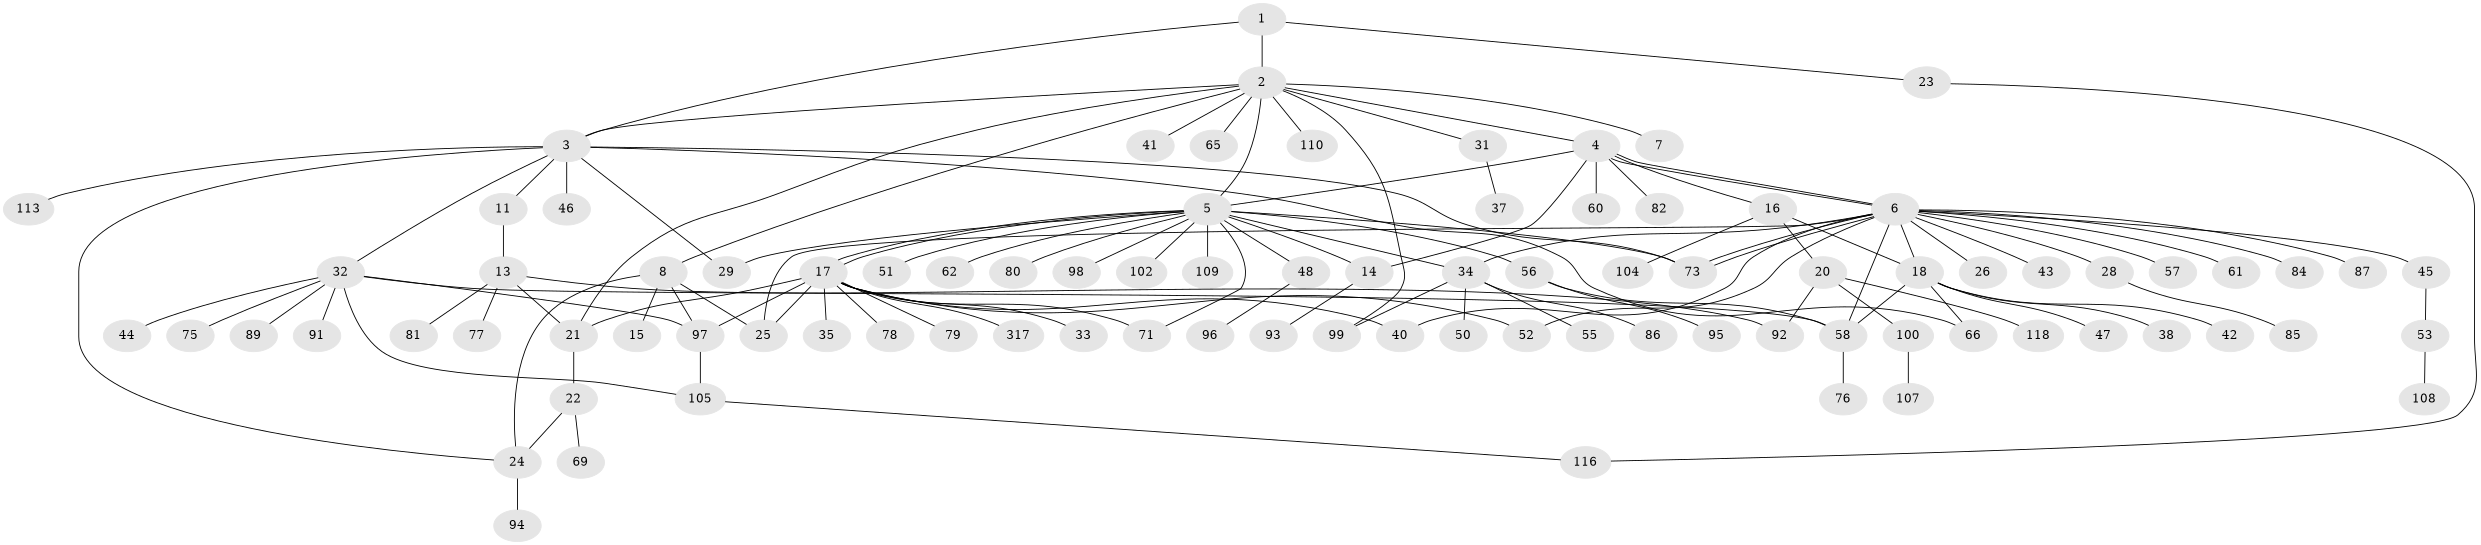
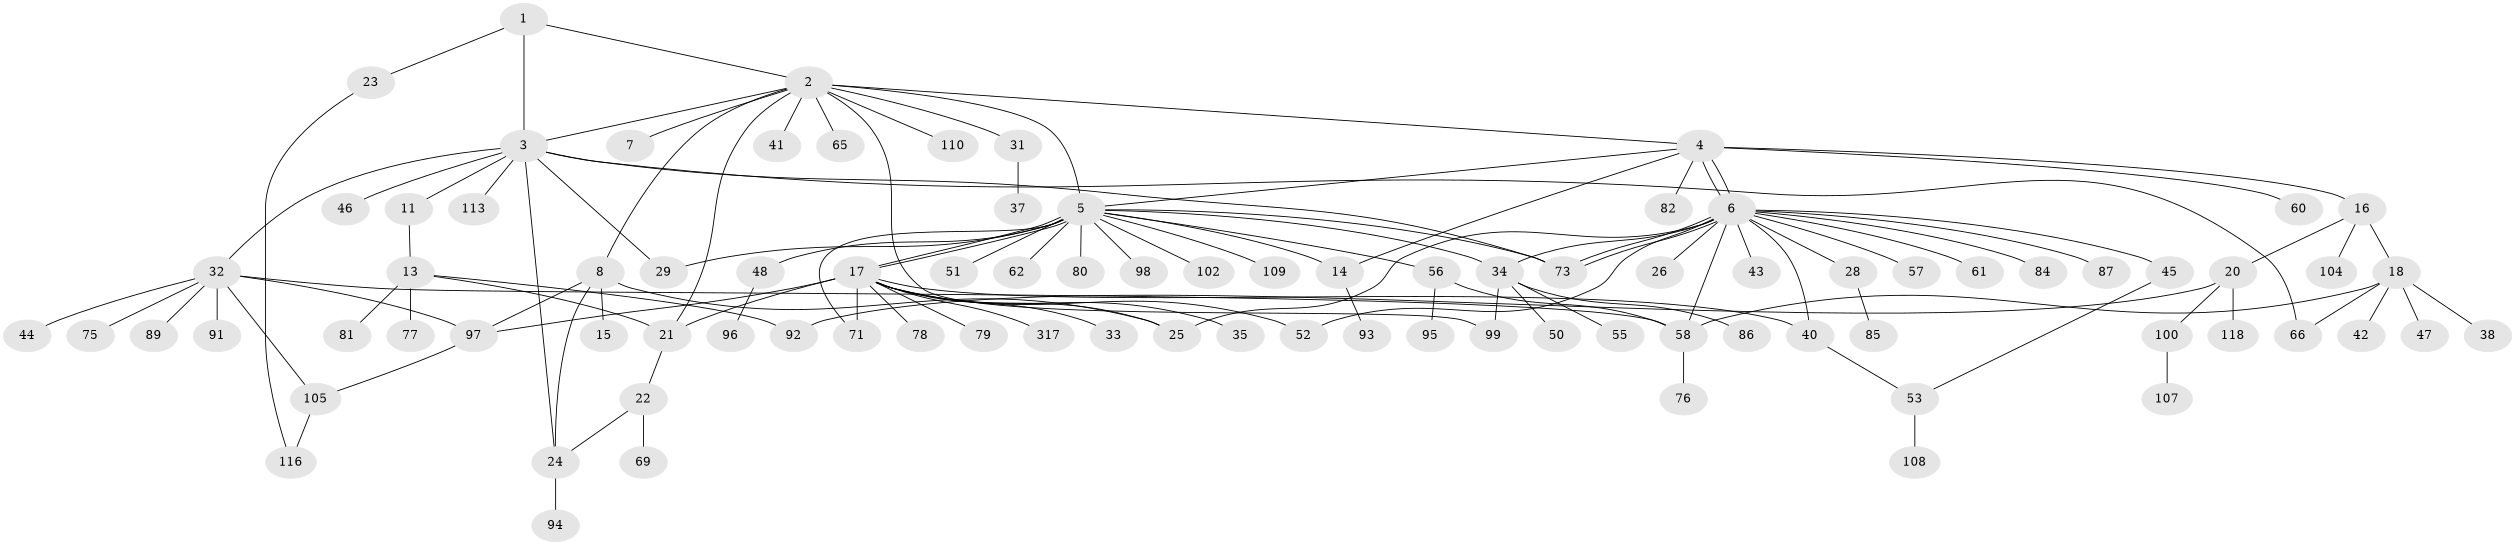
(1907, 241) -> none
none -> (1863, 367)
